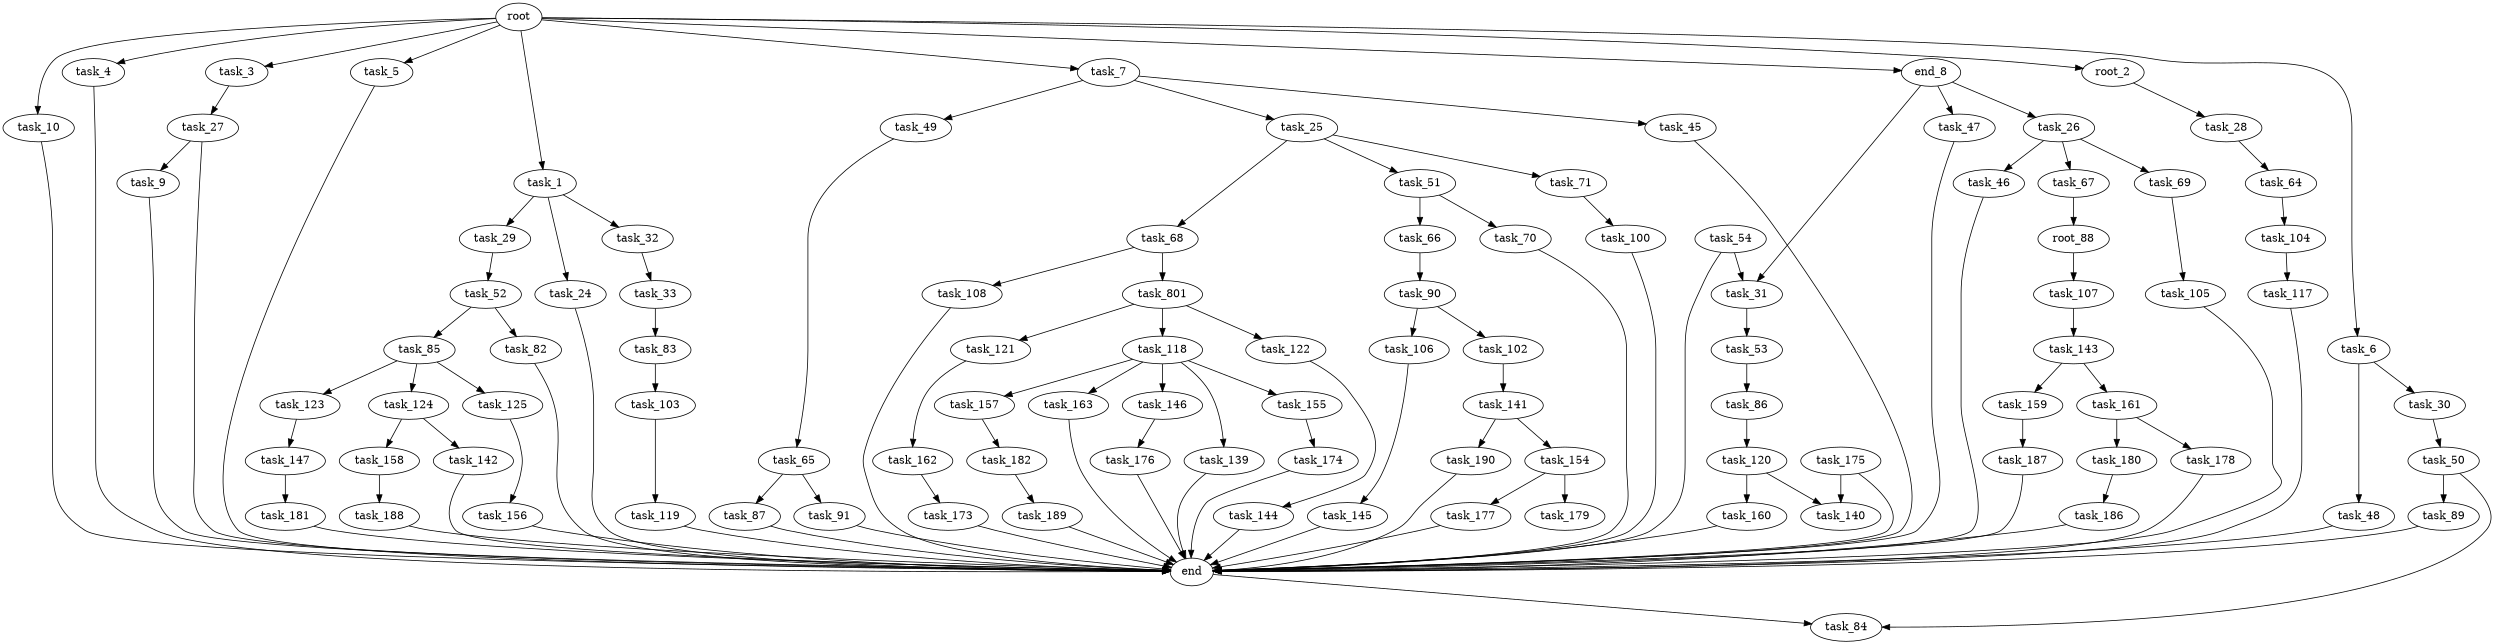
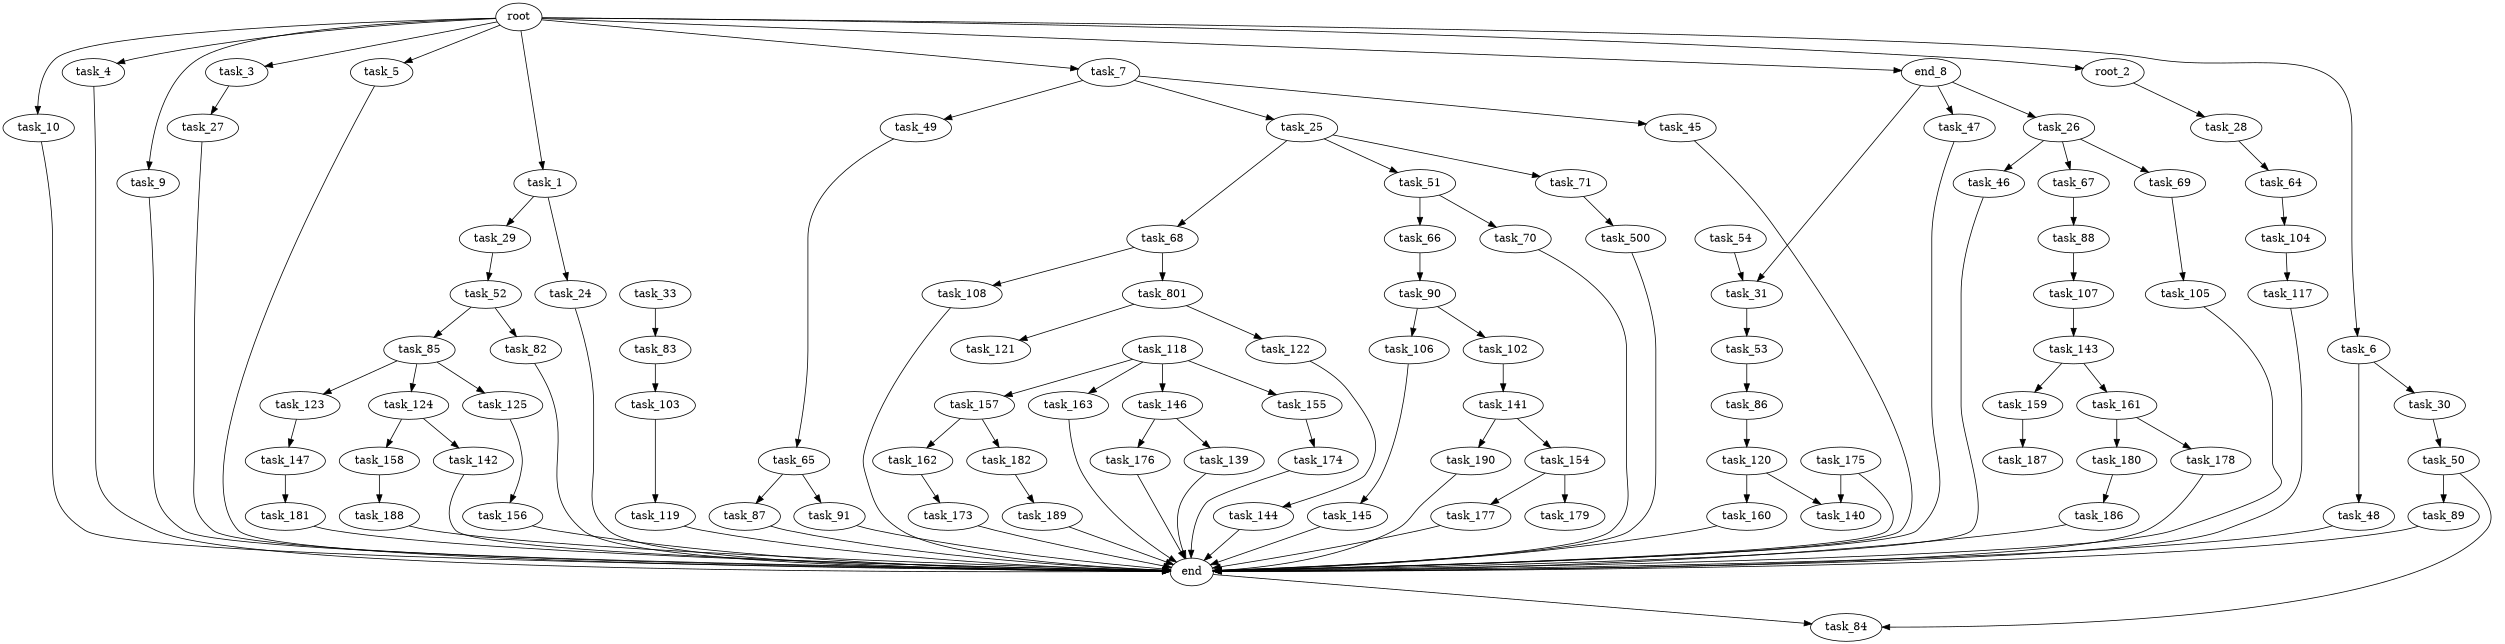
(178, 153) -> (226, 48)
(638, 239) -> none
(1626, 239) -> (1626, 239)
(2074, 239) -> (2074, 239)
(1162, 318) -> none
(927, 392) -> (947, 431)
(1212, 395) -> (1190, 431)
(1656, 527) -> none
(1643, 559) -> none
